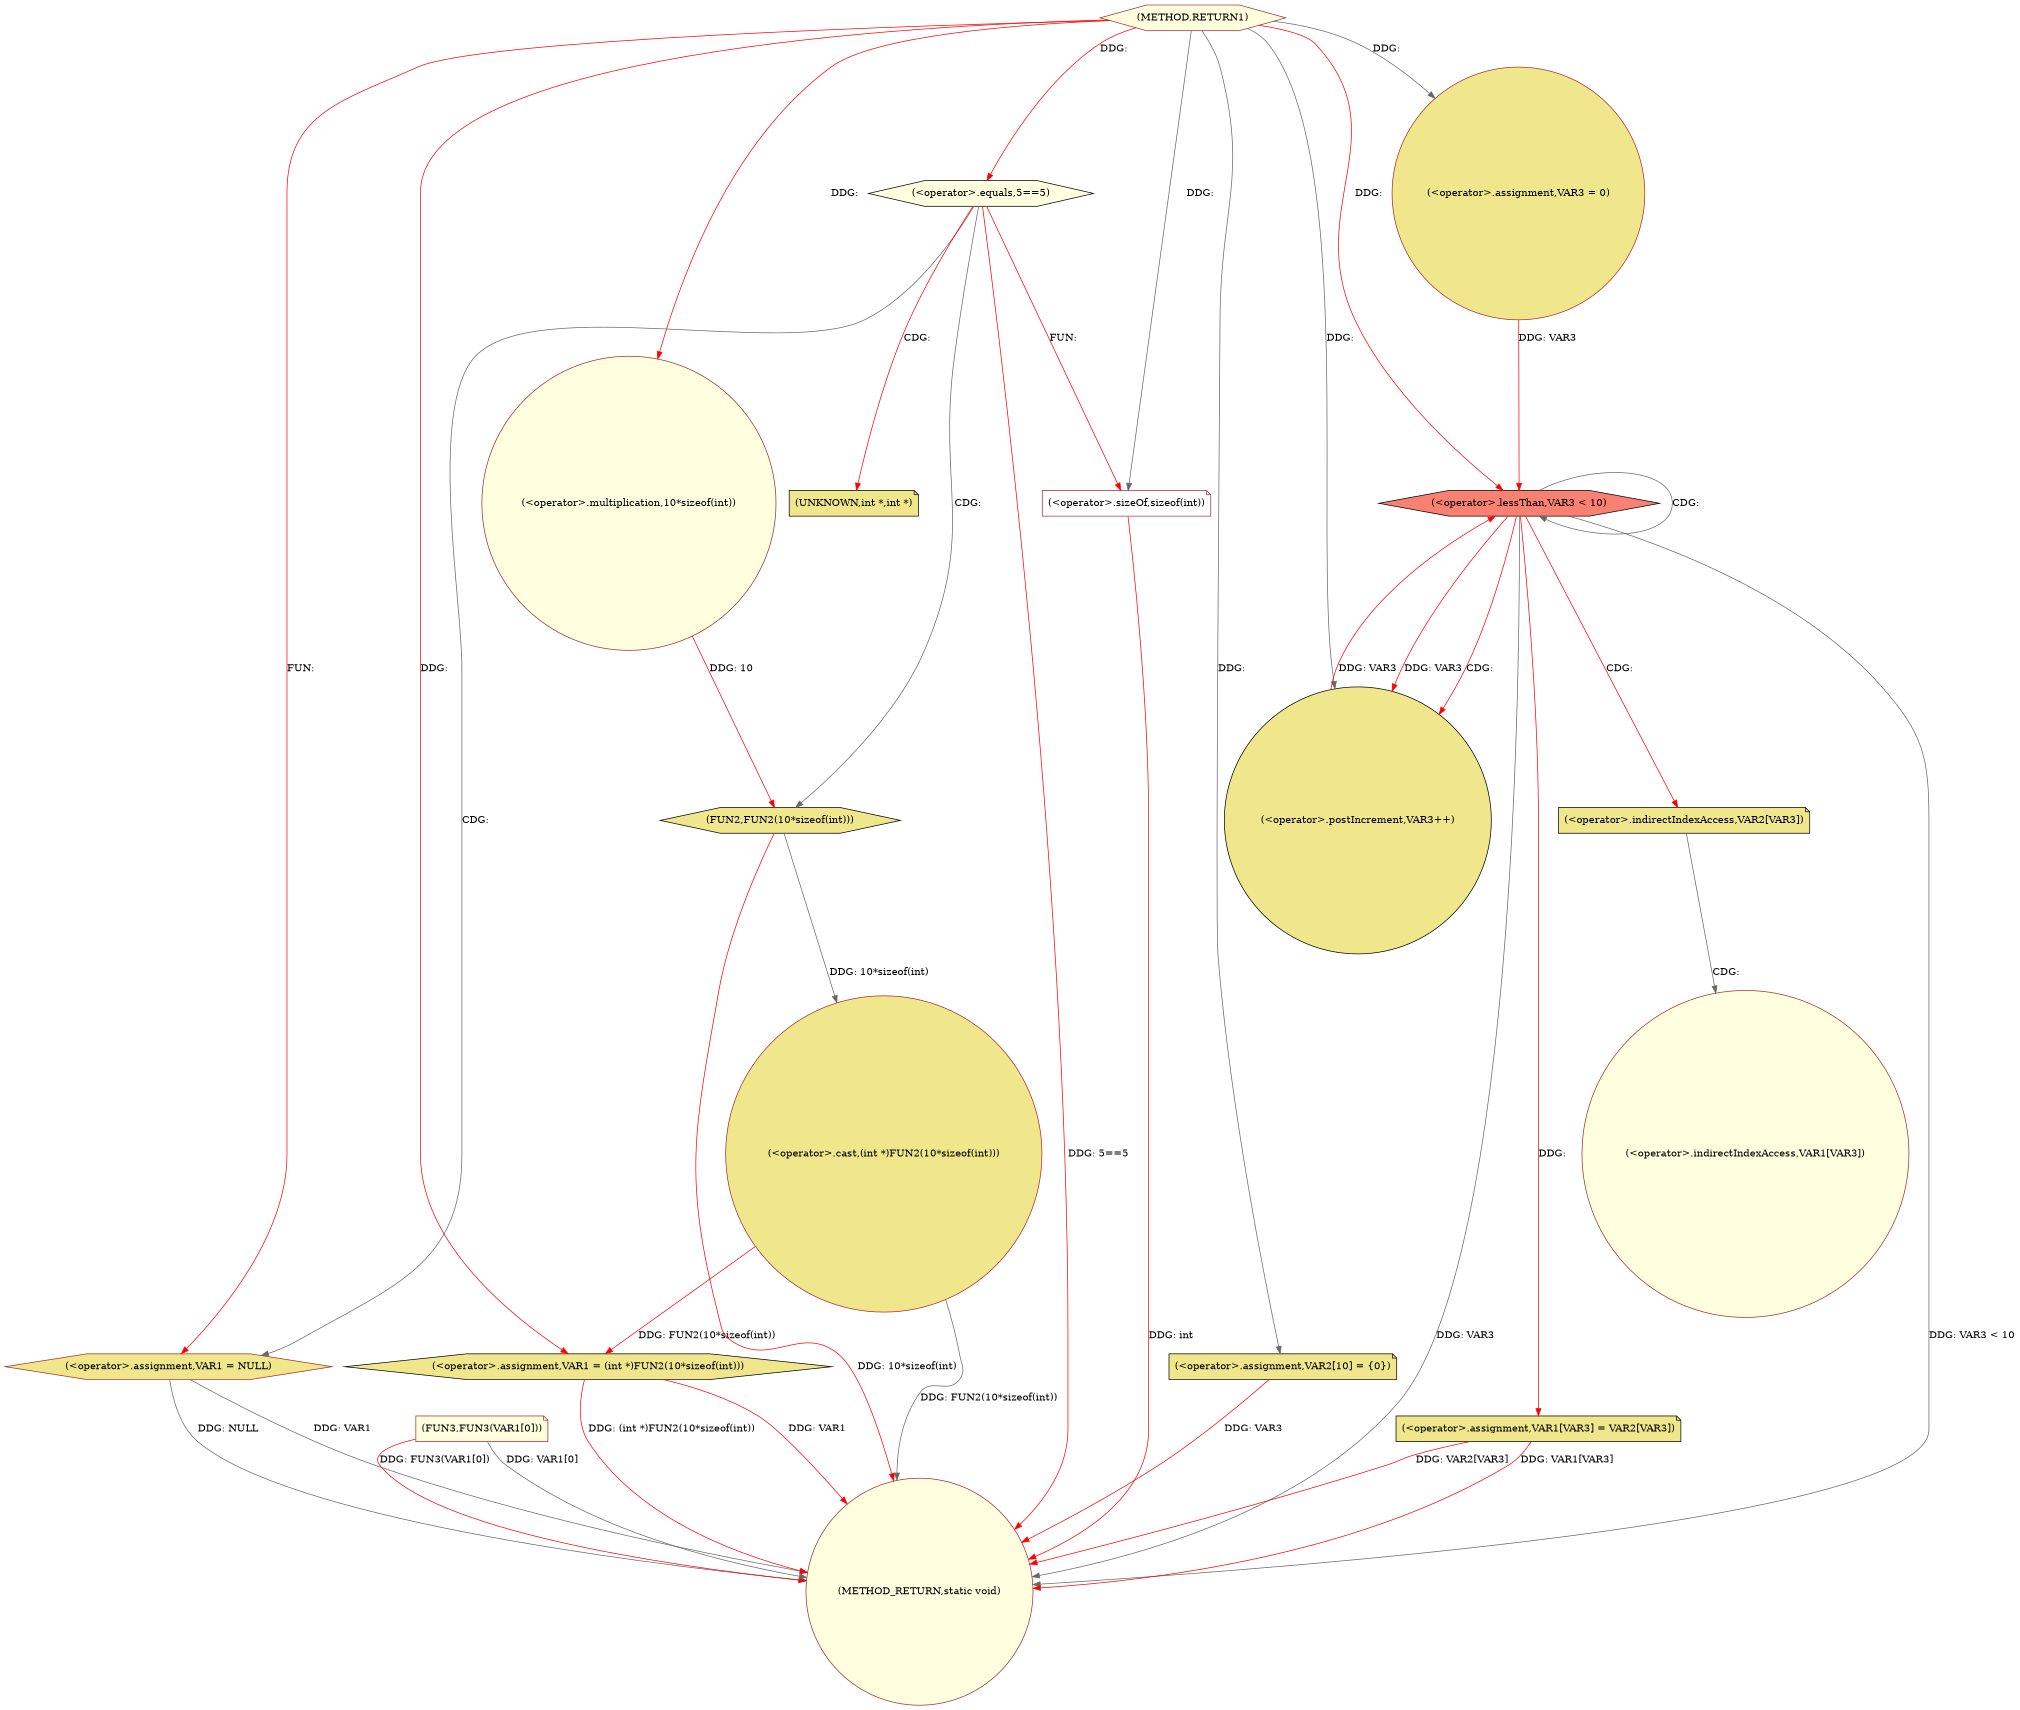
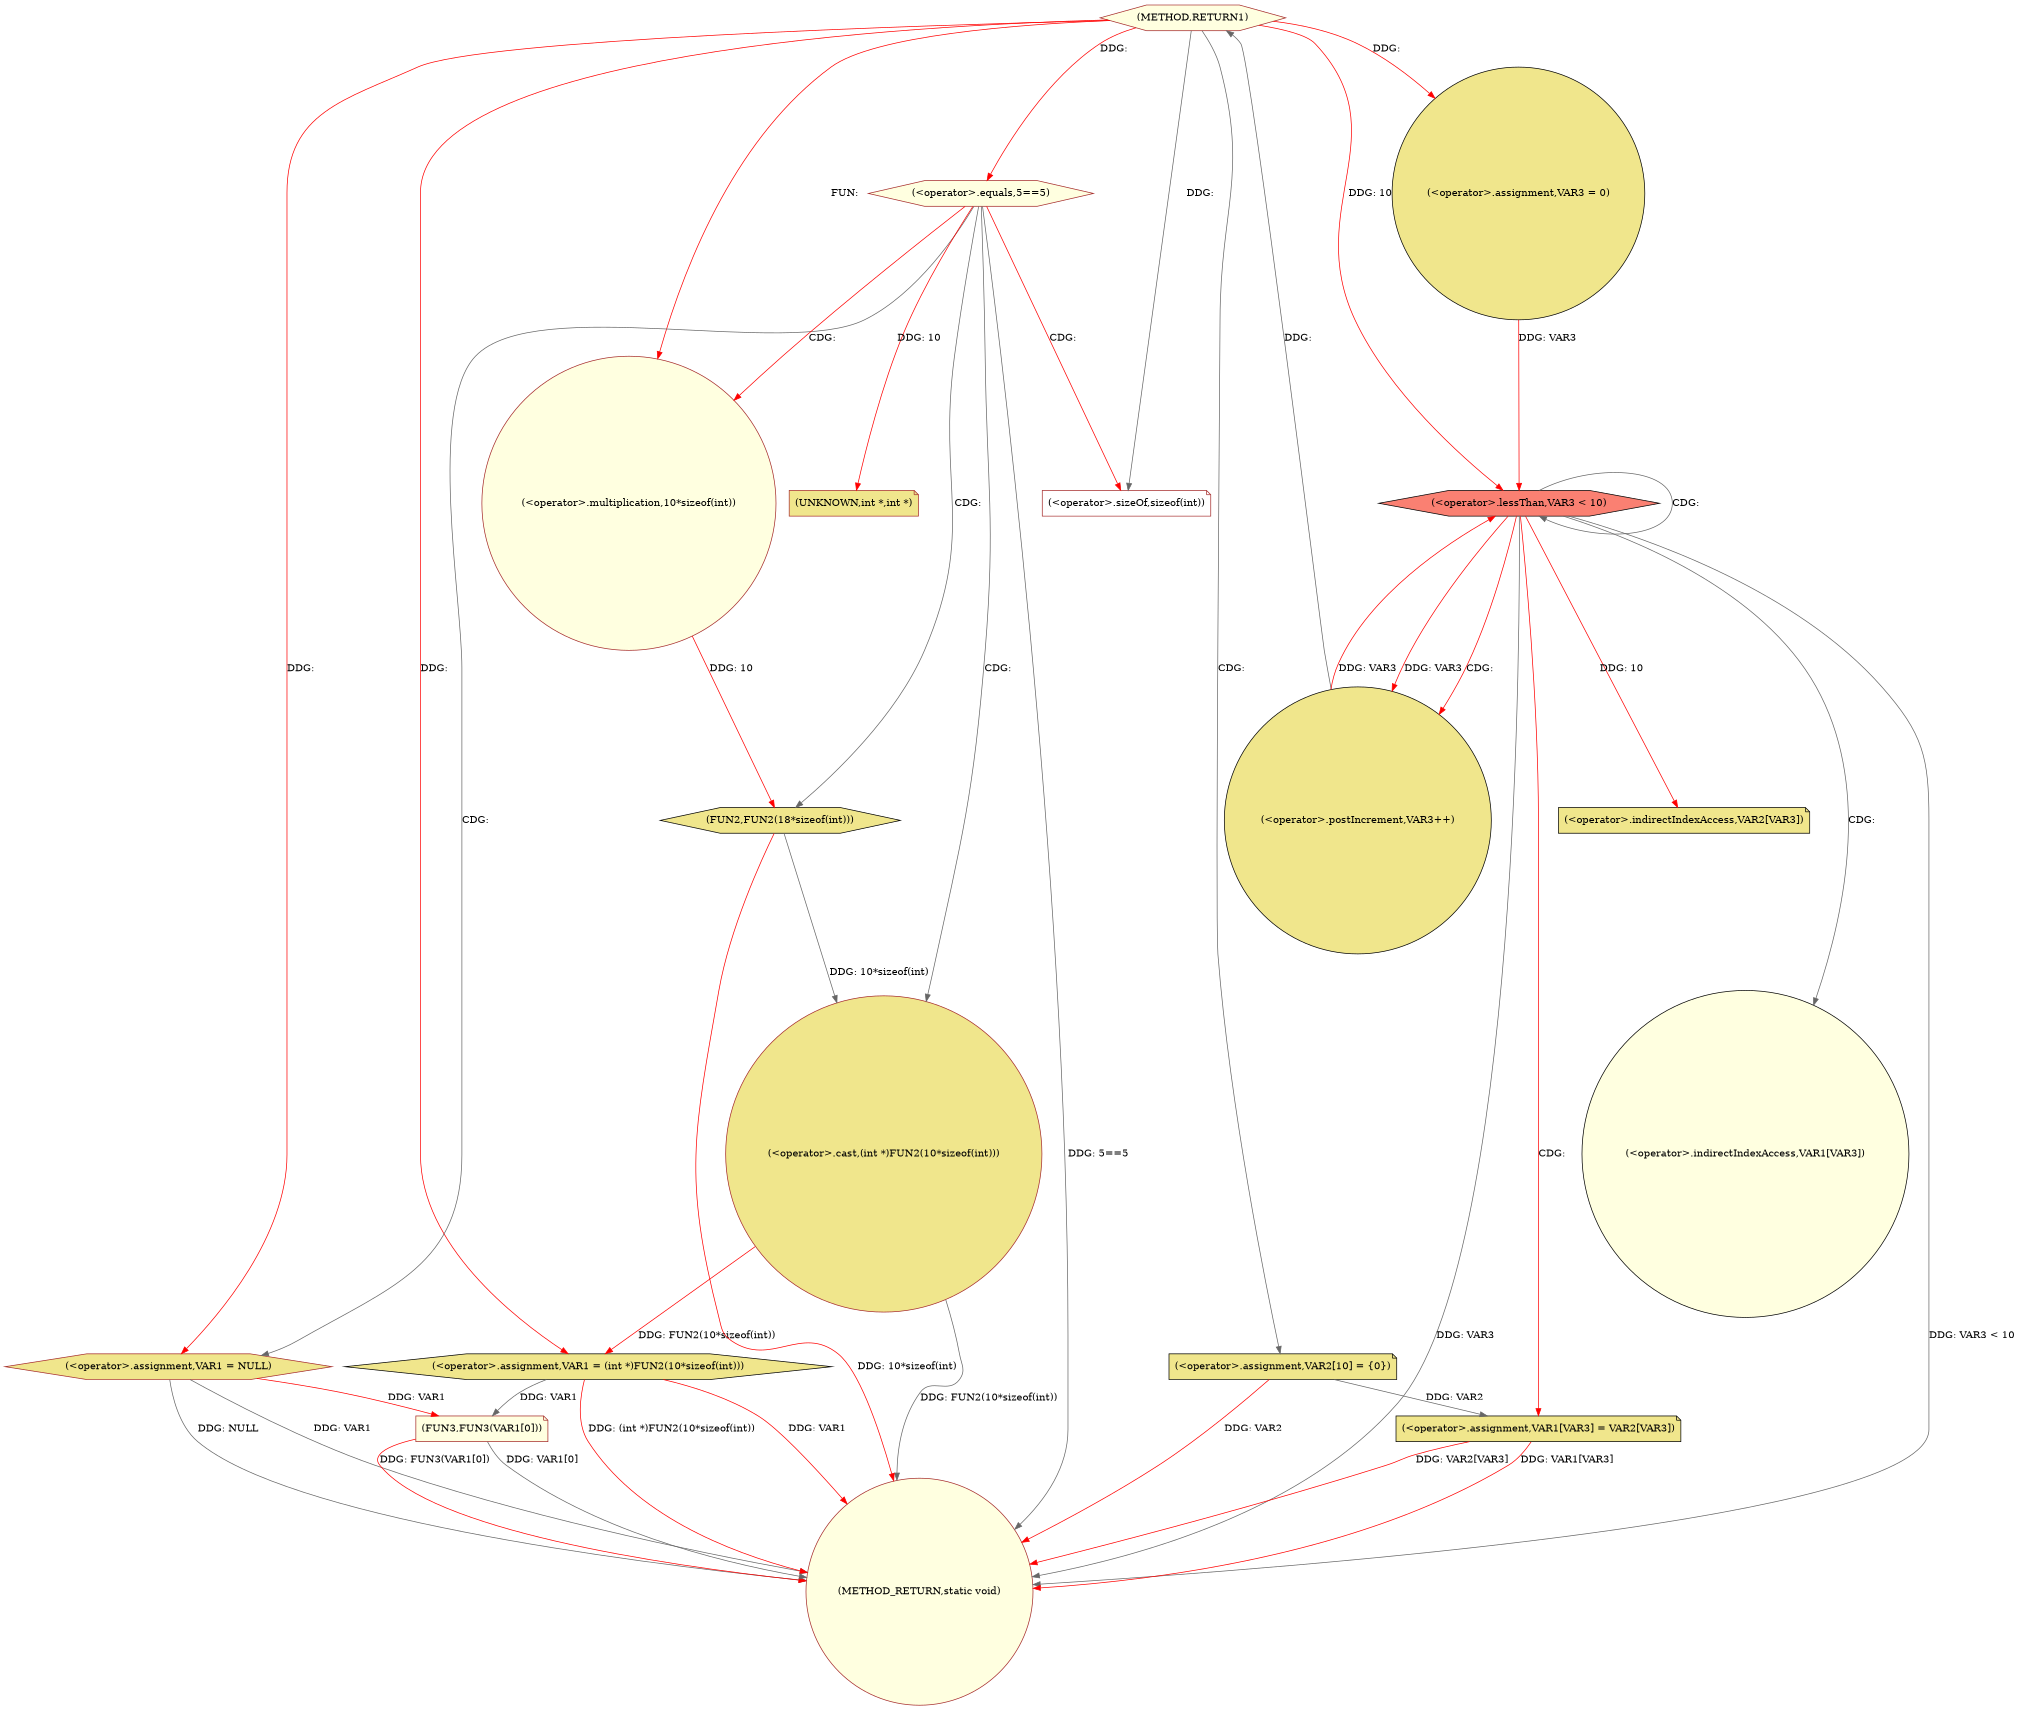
(1358, 44) -> (1358, 44)
(846, 193) -> (846, 193)
(981, 193) -> (981, 193)
(1370, 193) -> (1370, 193)
(1518, 193) -> (1518, 193)
none -> (850, 299)
(919, 338) -> (919, 338)
(1065, 338) -> (1065, 338)
(1326, 345) -> (1287, 360)
(854, 503) -> (854, 503)
none -> (988, 603)
(302, 669) -> (302, 669)
(1233, 669) -> (1233, 669)
(1622, 669) -> (1622, 669)
(780, 820) -> (780, 820)
(1049, 871) -> (1049, 871)
(1700, 910) -> (1818, 691)
(1149, 1063) -> none
(1554, 1154) -> (1554, 1154)
(1745, 1154) -> (1745, 1154)
none -> (520, 1392)
none -> (345, 1393)
none -> (1407, 1397)
(1254, 1429) -> (1254, 1429)
